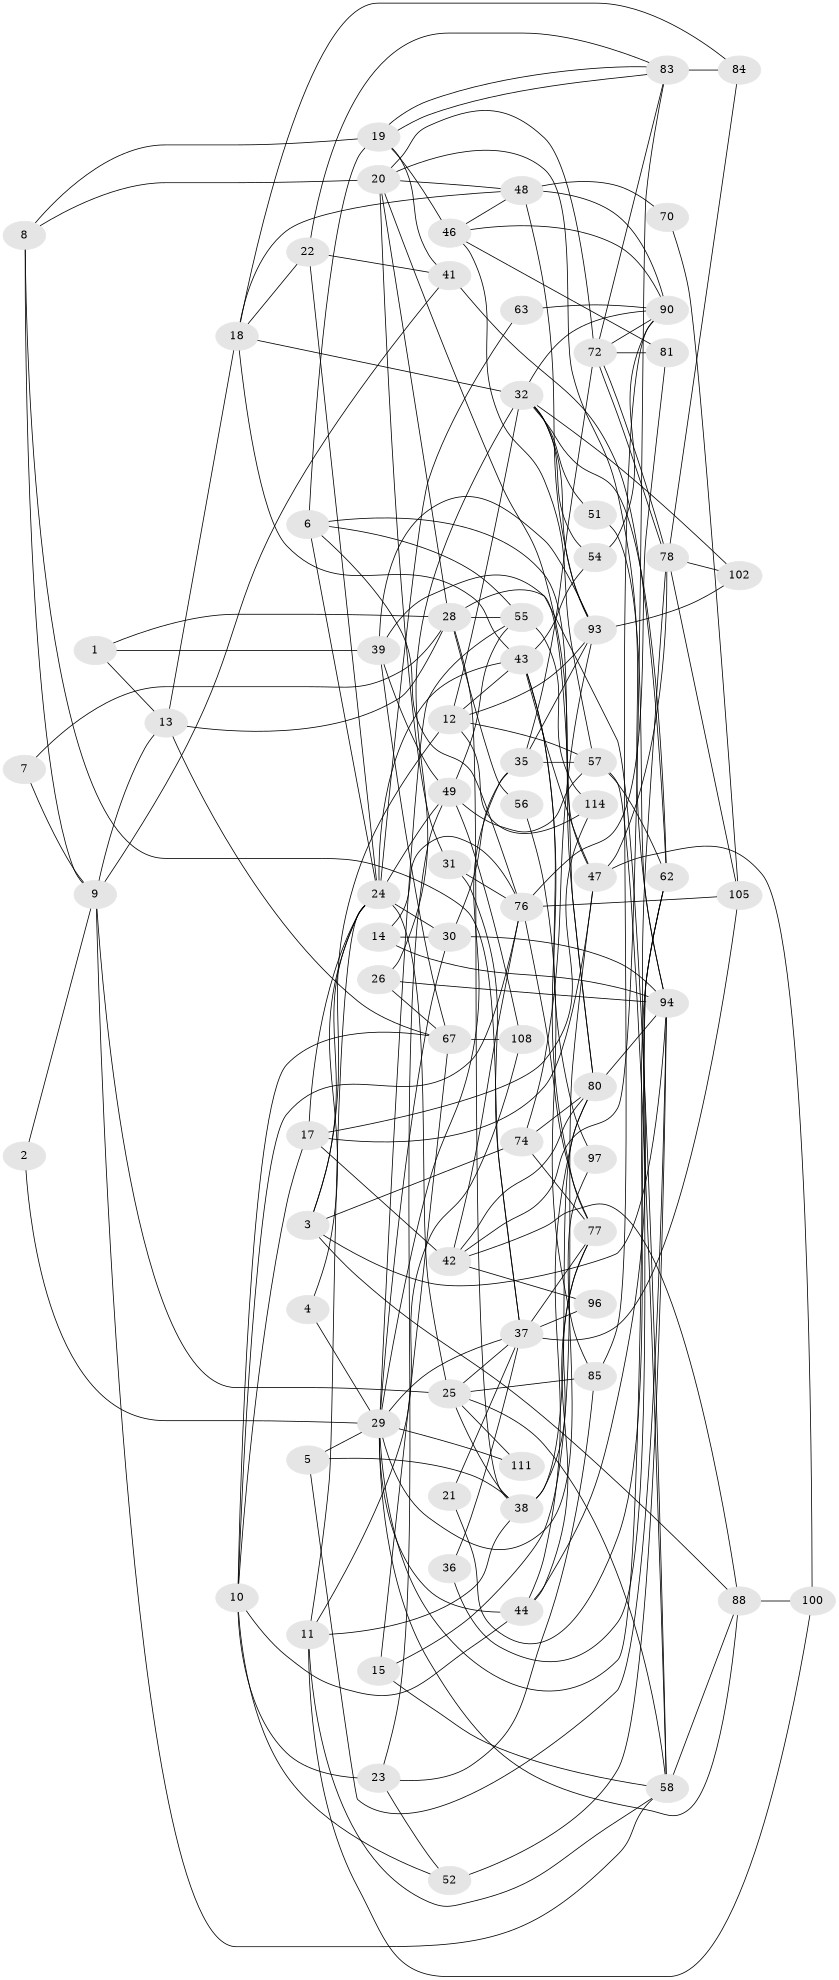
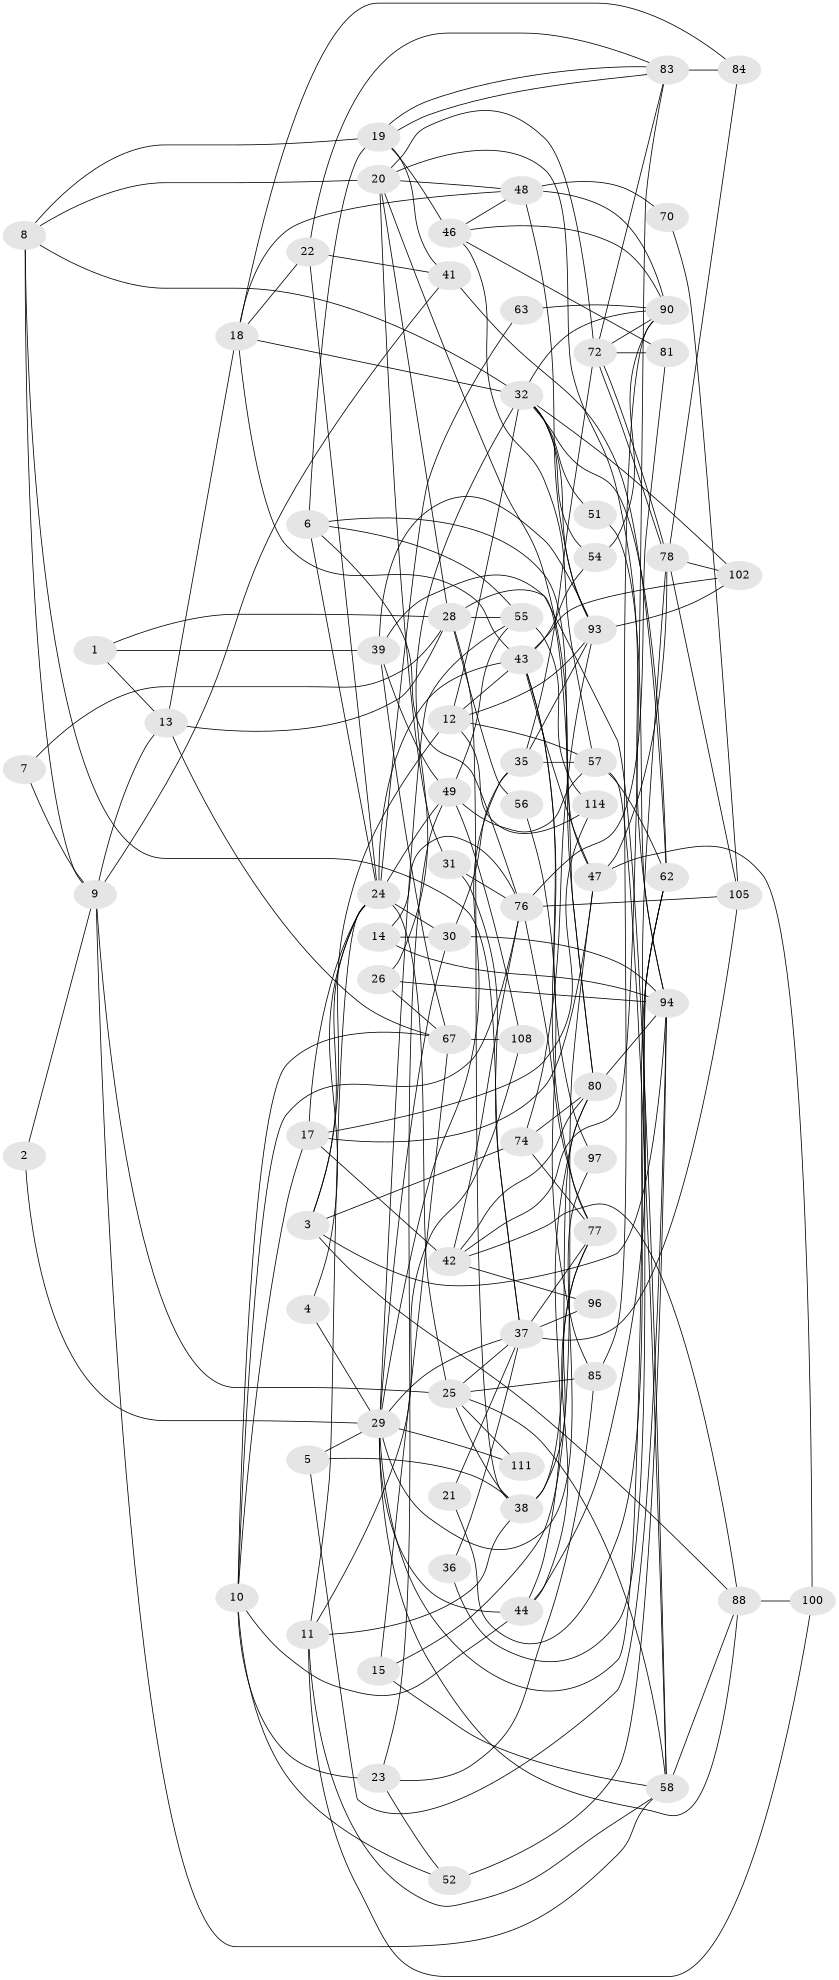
none -> (267, 290)
none -> (617, 595)
